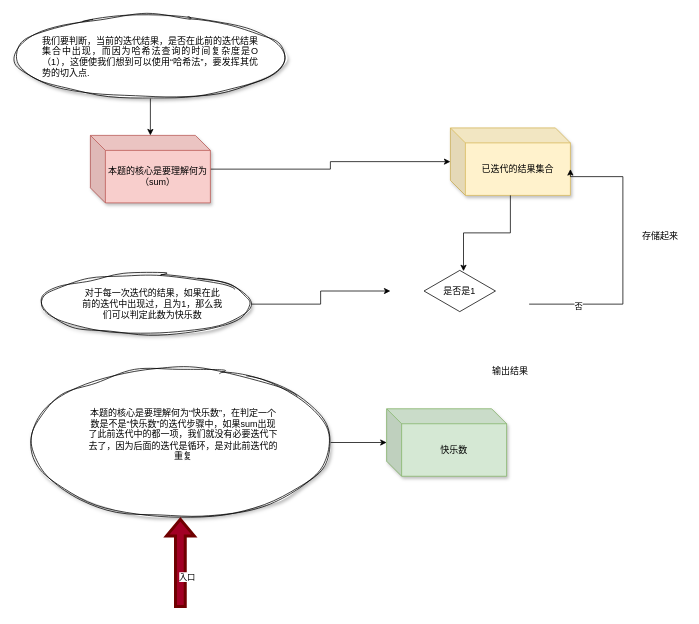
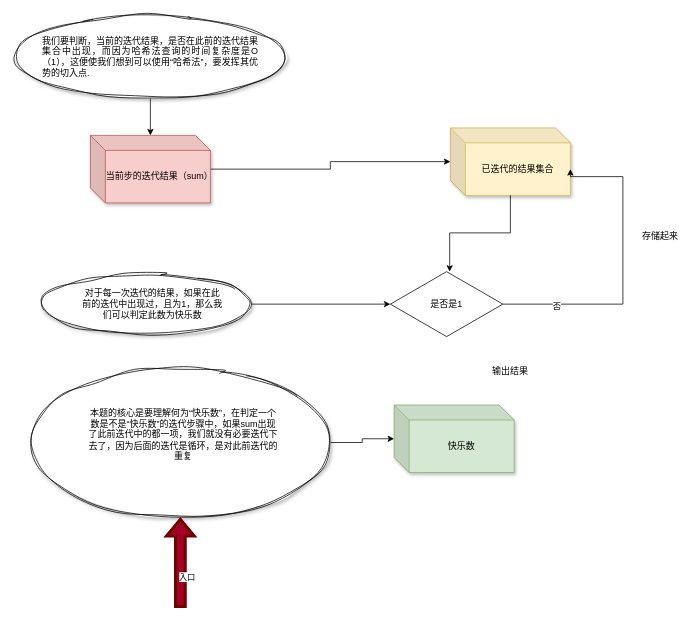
(158, 177) -> (158, 177)
(460, 291) -> (447, 304)
(447, 443) -> (454, 439)
